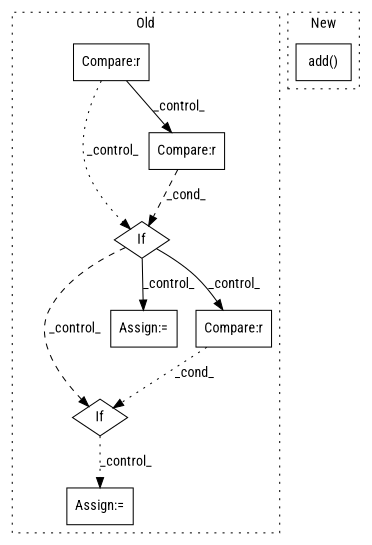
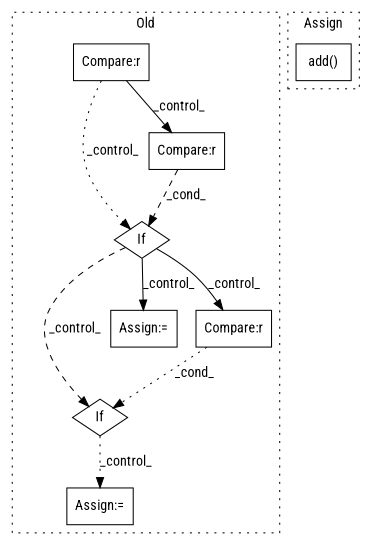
(324, 24) -> (324, 24)
